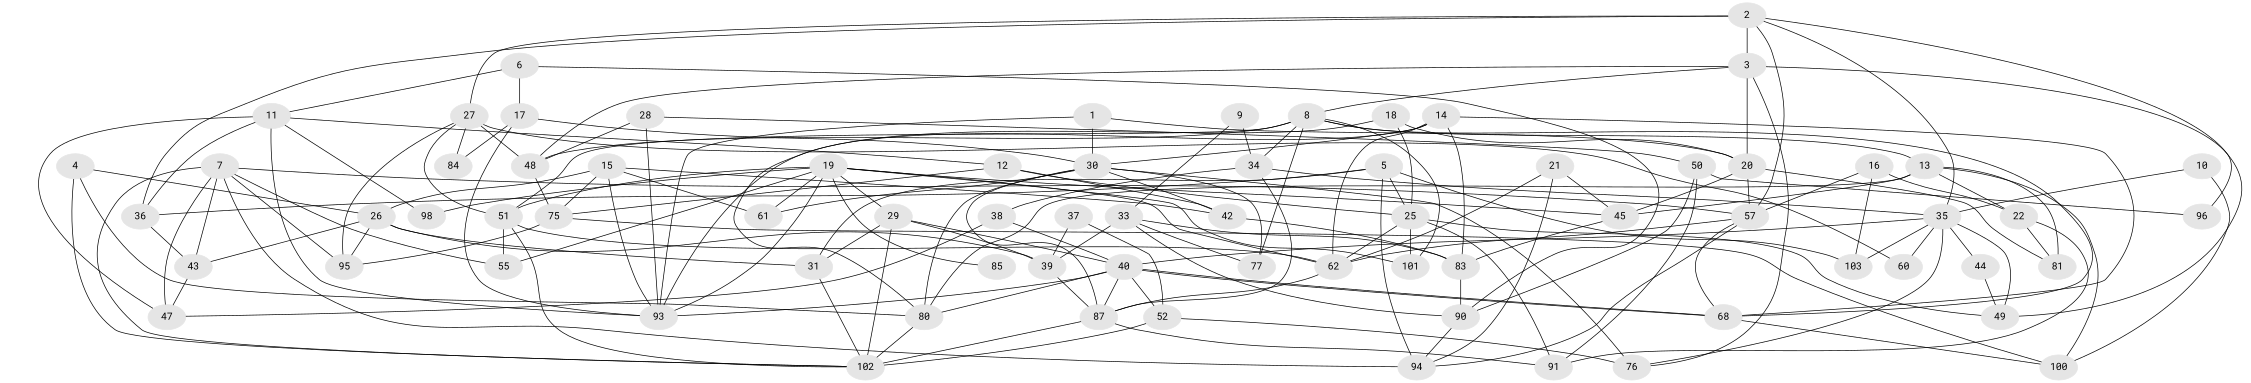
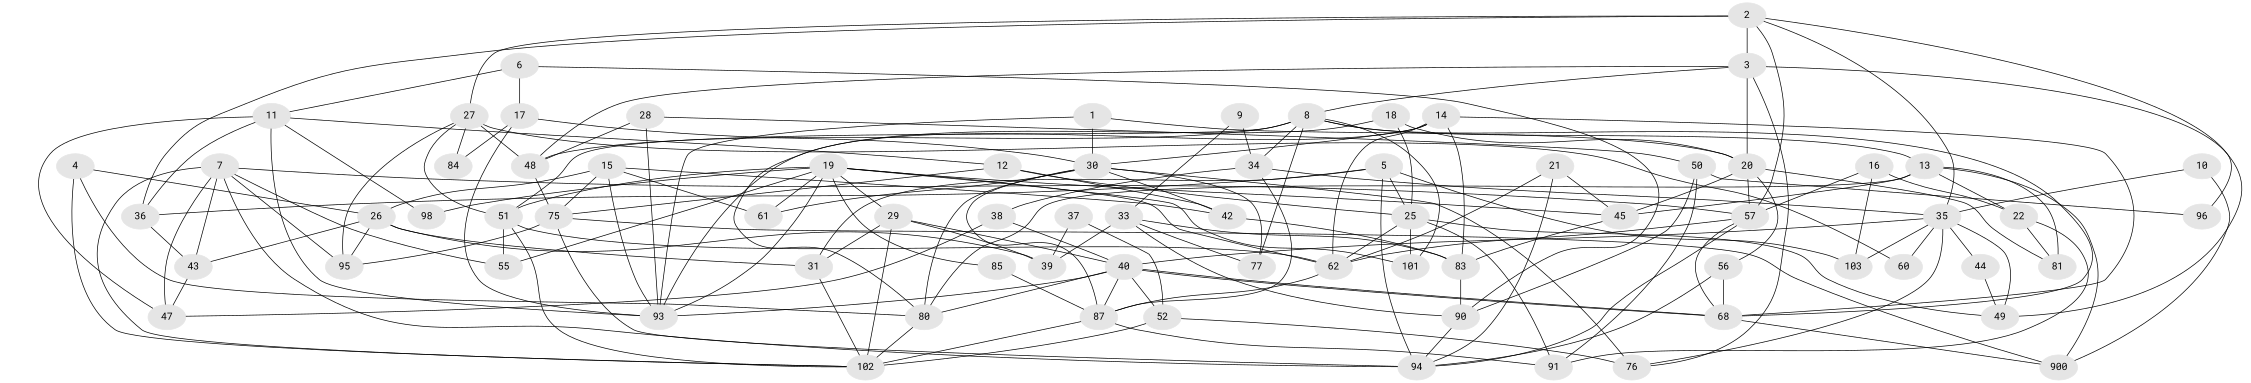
none -> (1723, 267)
(1073, 292) -> (1048, 292)
none -> (951, 353)
(2059, 367) -> (2059, 367)
